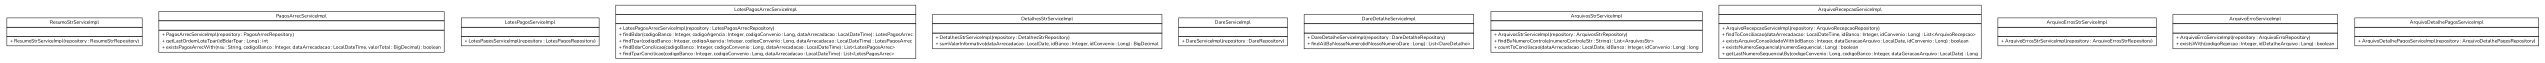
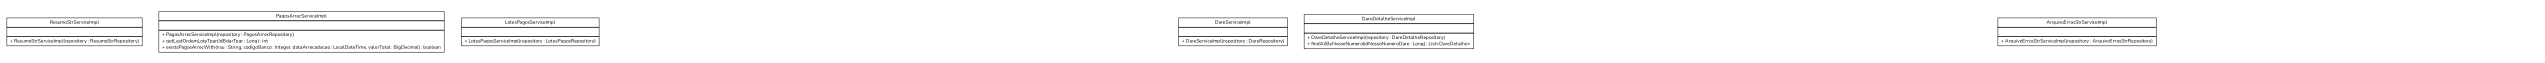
(766, 32) -> none
(1047, 32) -> none
(1596, 32) -> none
(1850, 32) -> none
(2255, 32) -> none
(2446, 32) -> none
